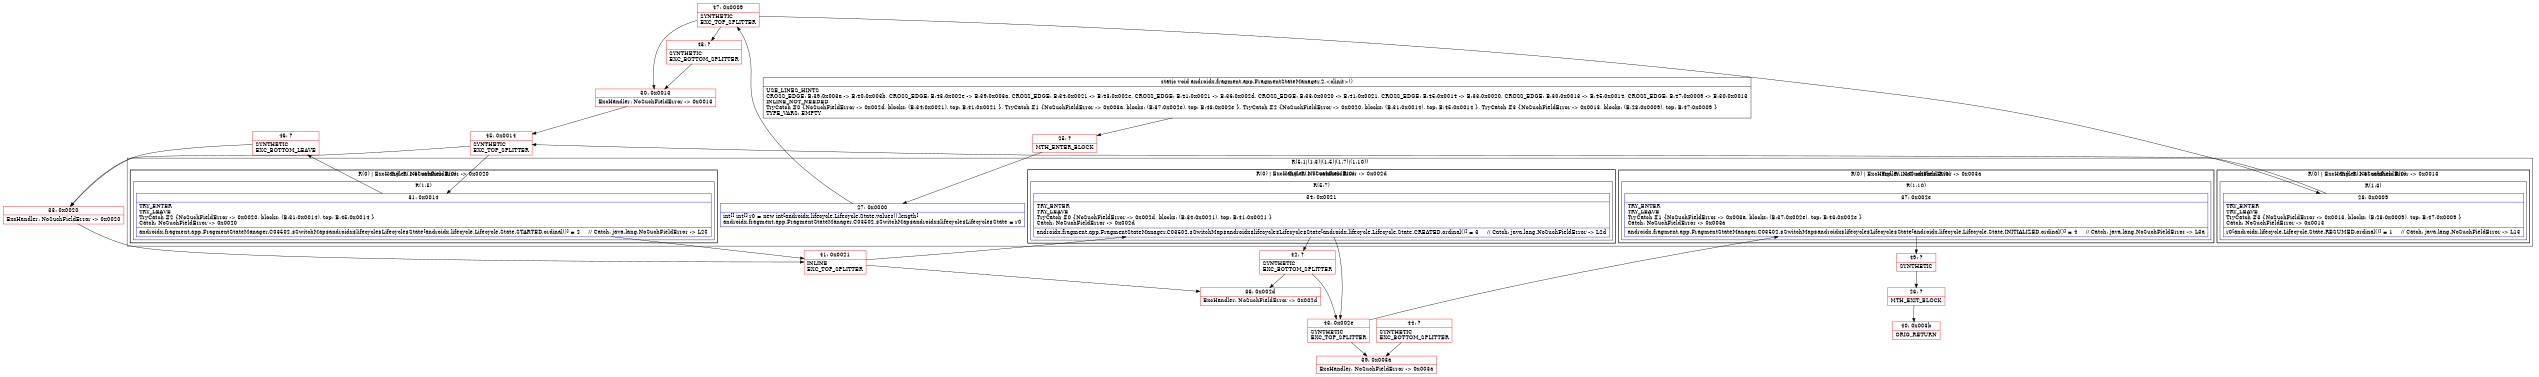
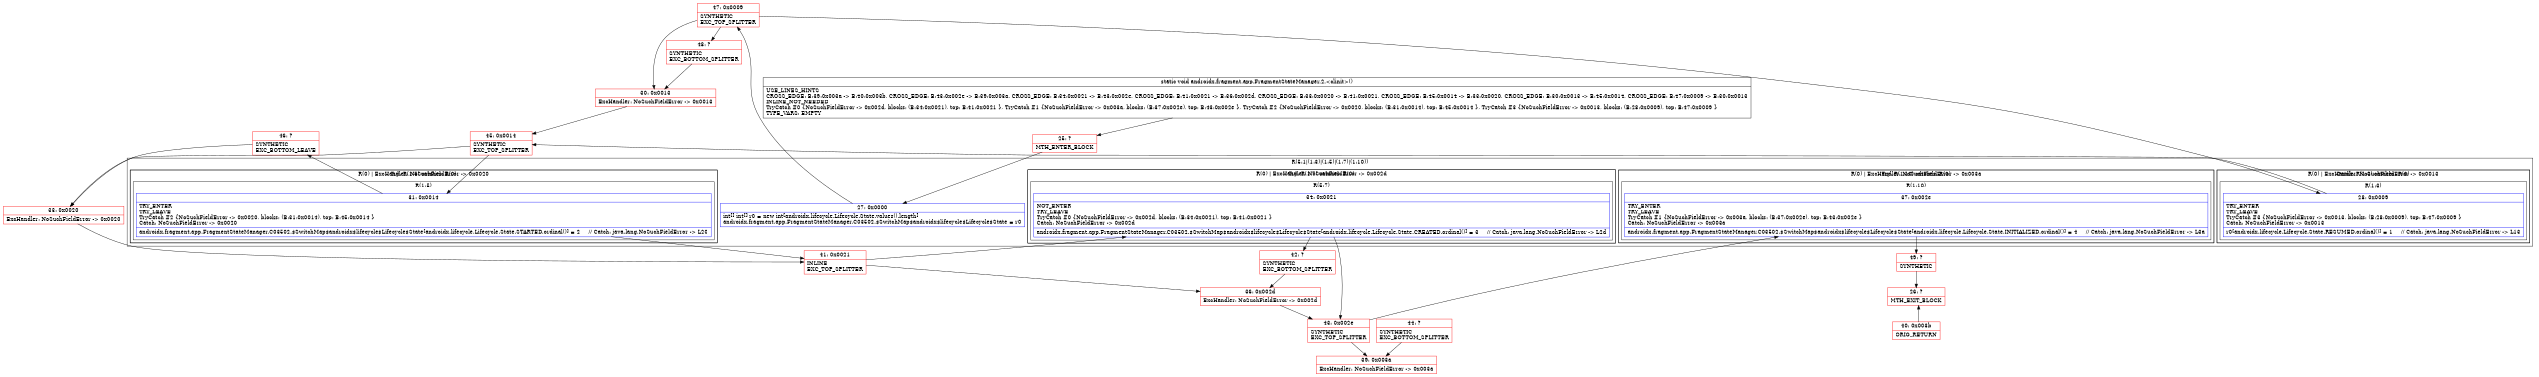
(2373, 174) -> (2373, 174)
(1053, 206) -> (1054, 206)
(1327, 293) -> (1294, 311)
(1914, 312) -> (1919, 316)
